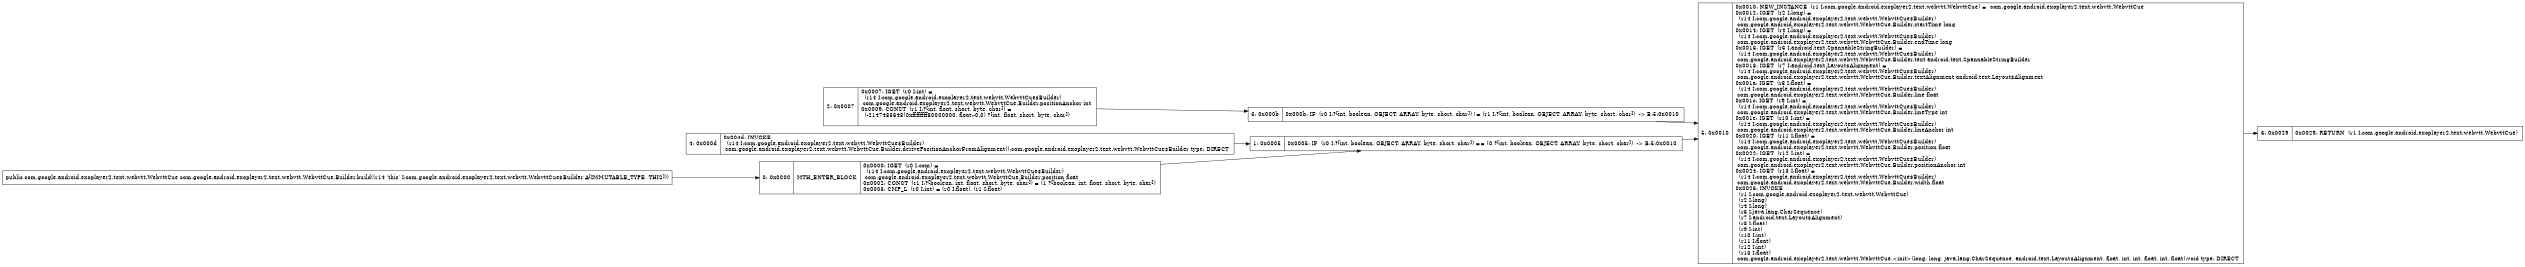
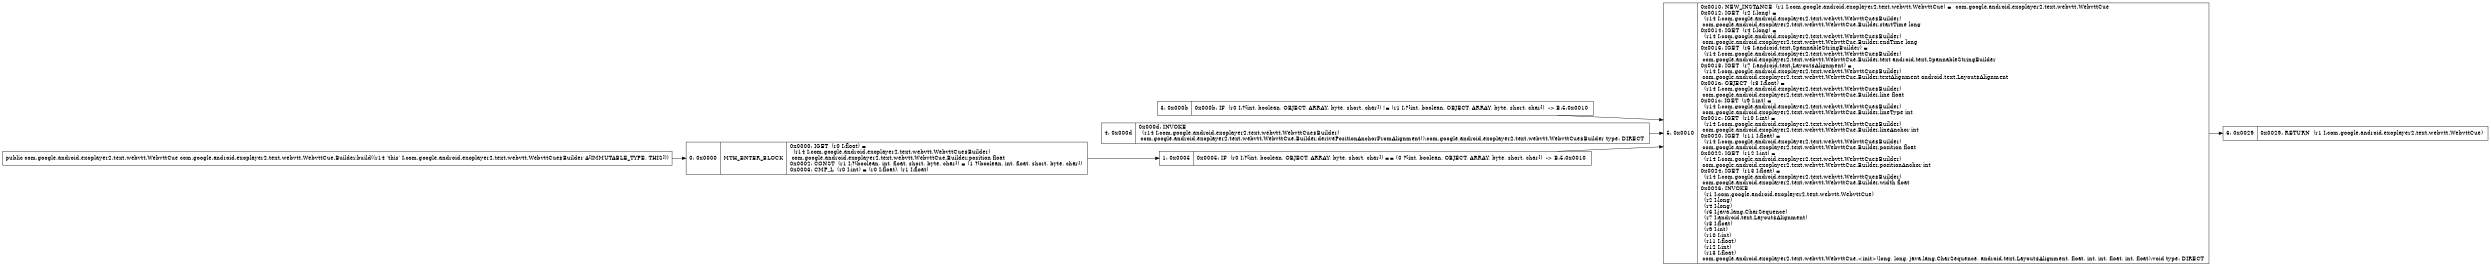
(1775, 83) -> (1744, 83)
(960, 107) -> none
(749, 138) -> (1164, 127)
(1240, 144) -> (1654, 133)
(902, 166) -> (829, 146)
